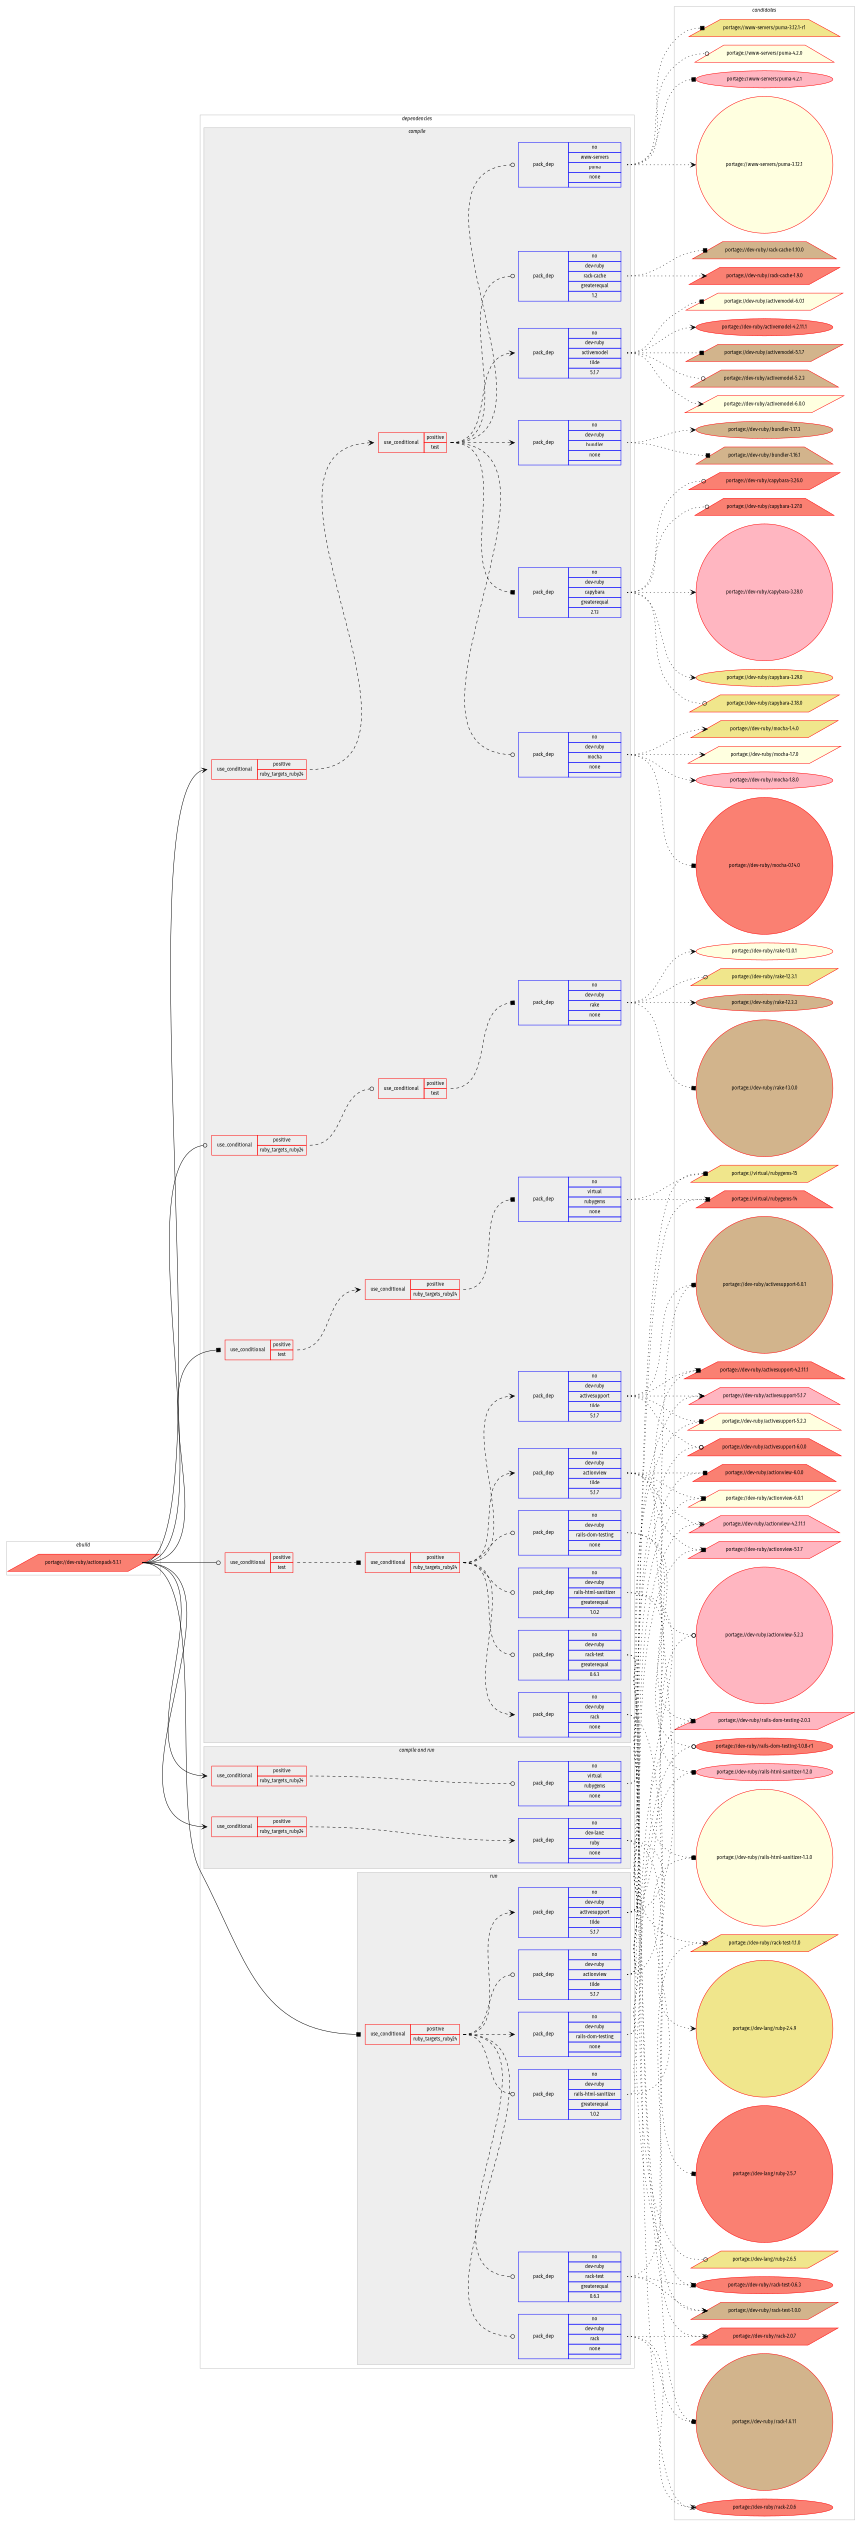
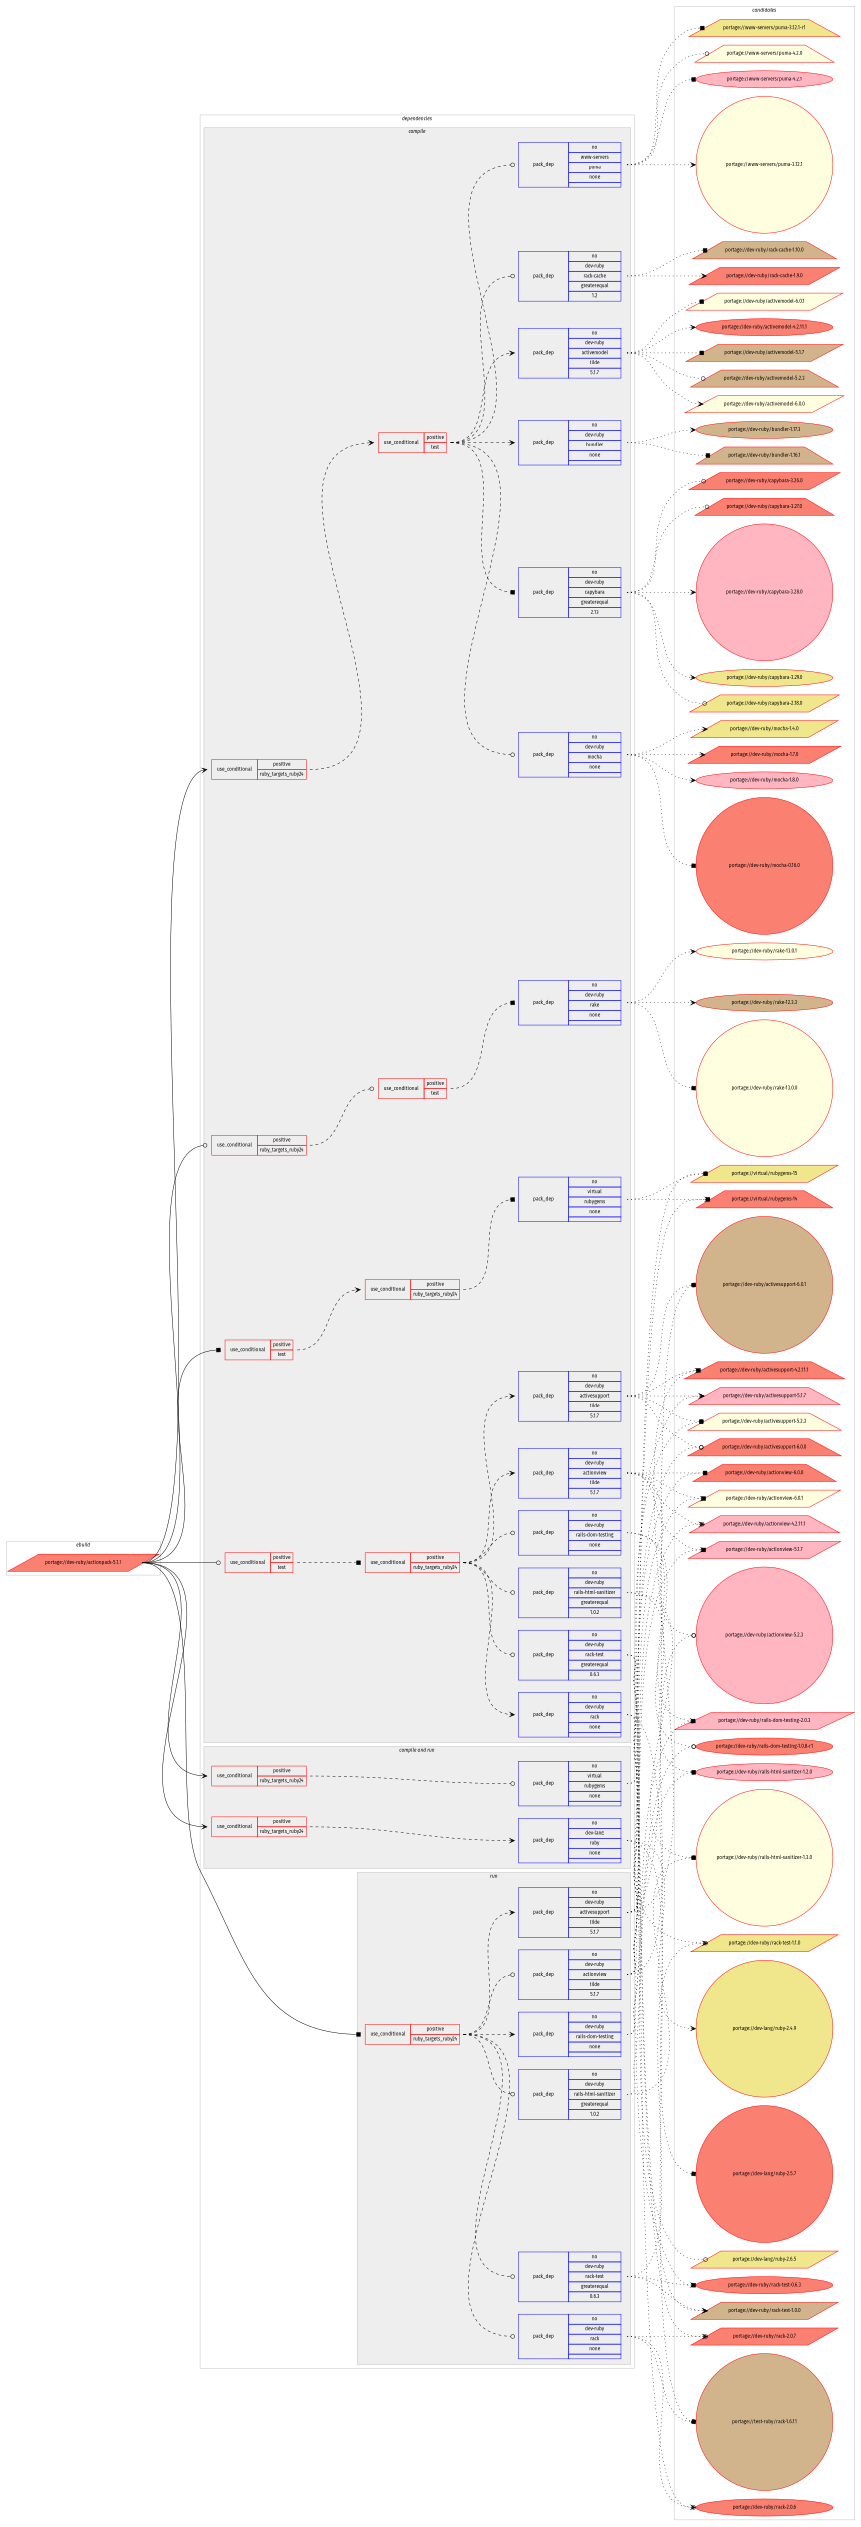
(764, 755) -> (764, 755)
(764, 866) -> (764, 866)
(764, 977) -> none
(764, 1088) -> (764, 1088)
(764, 2422) -> (764, 2422)
